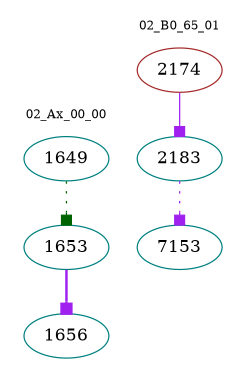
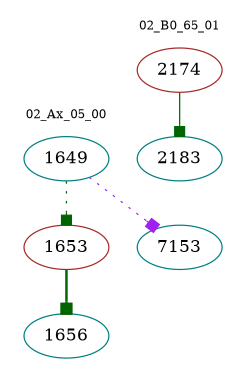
(180, 108) -> (180, 108)
(66, 115) -> (66, 115)
(180, 197) -> (111, 194)
(66, 247) -> (66, 247)
(66, 286) -> (66, 286)
